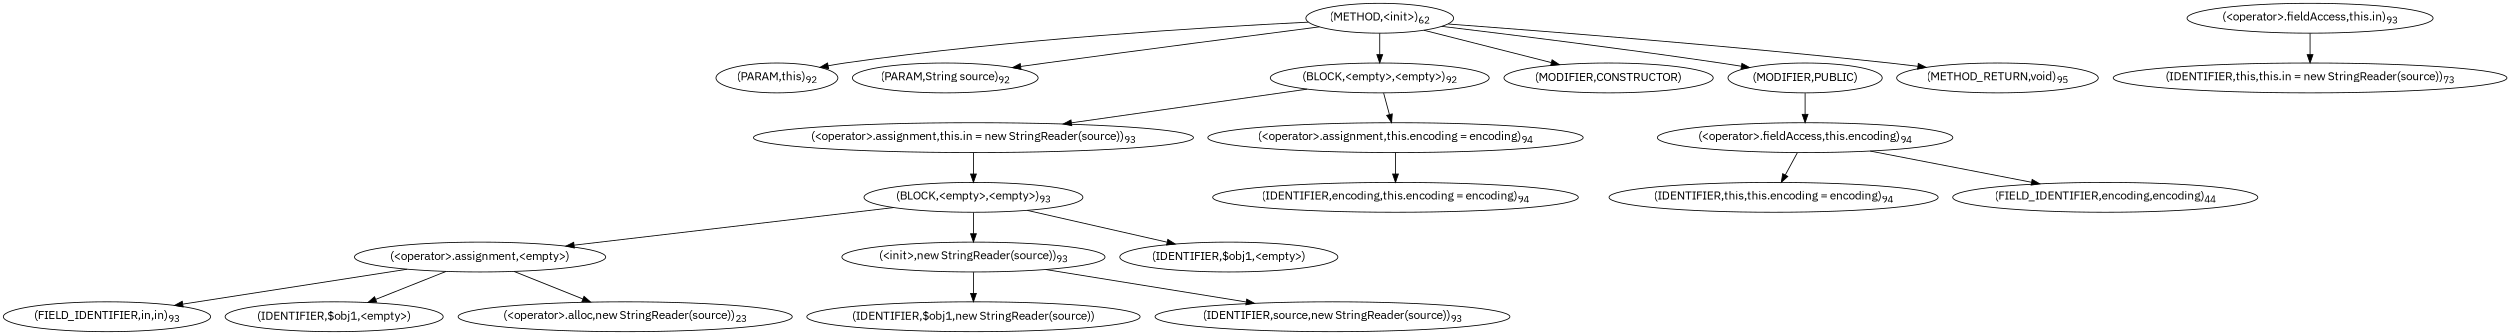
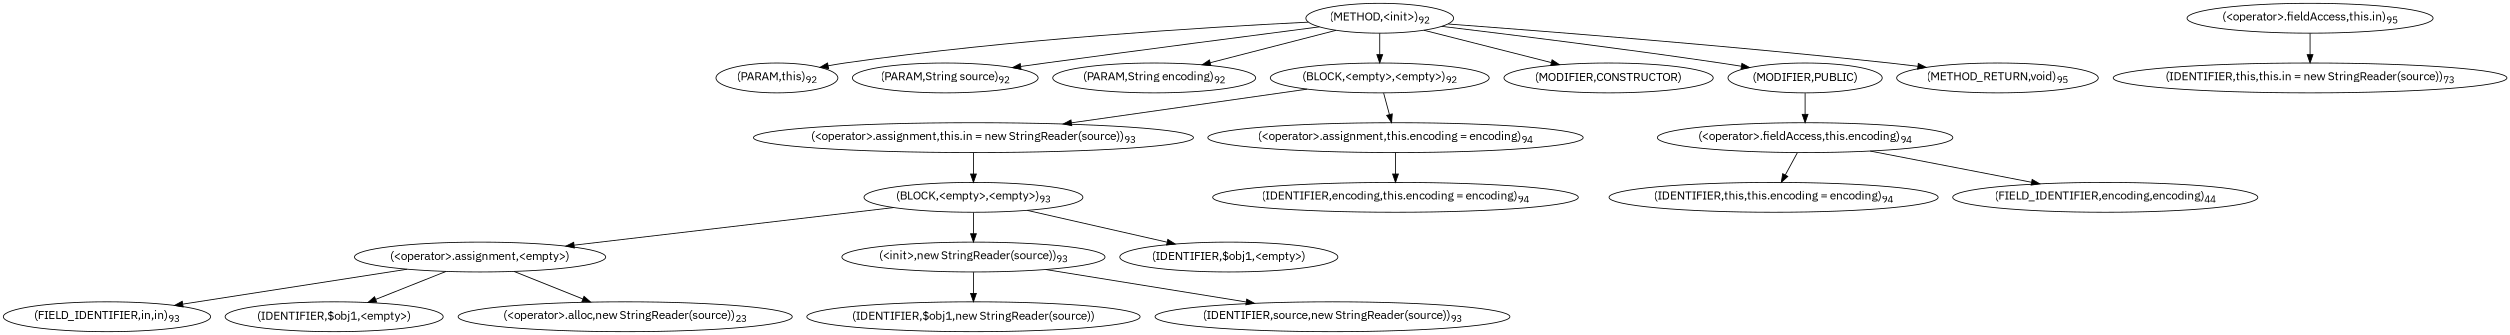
(1424, 17) -> (1424, 17)
(2392, 17) -> (2392, 17)
none -> (1154, 78)
